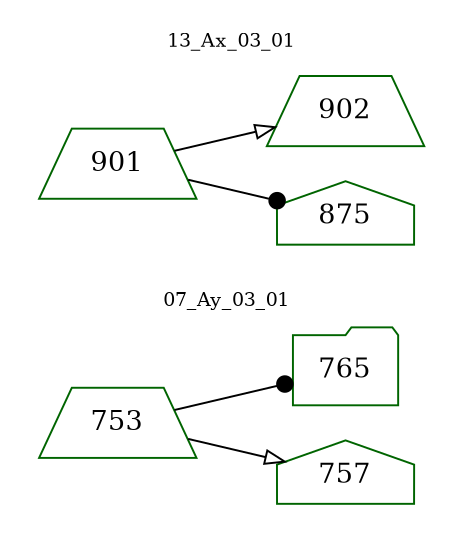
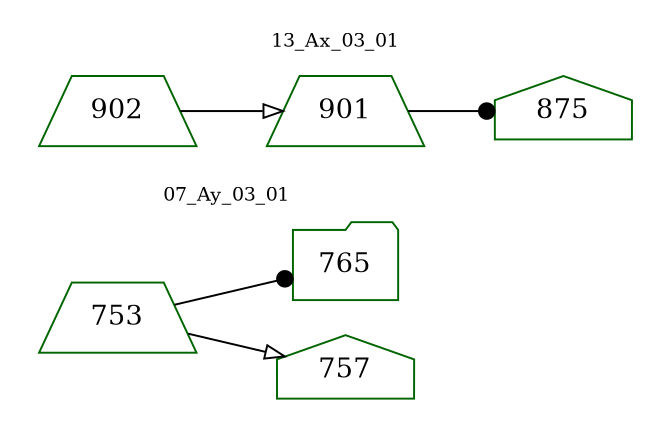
(215, 141) -> (222, 111)
